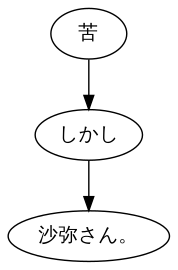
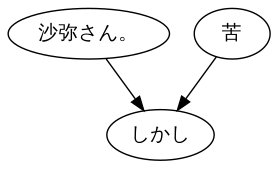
(89, 179) -> (121, 79)
